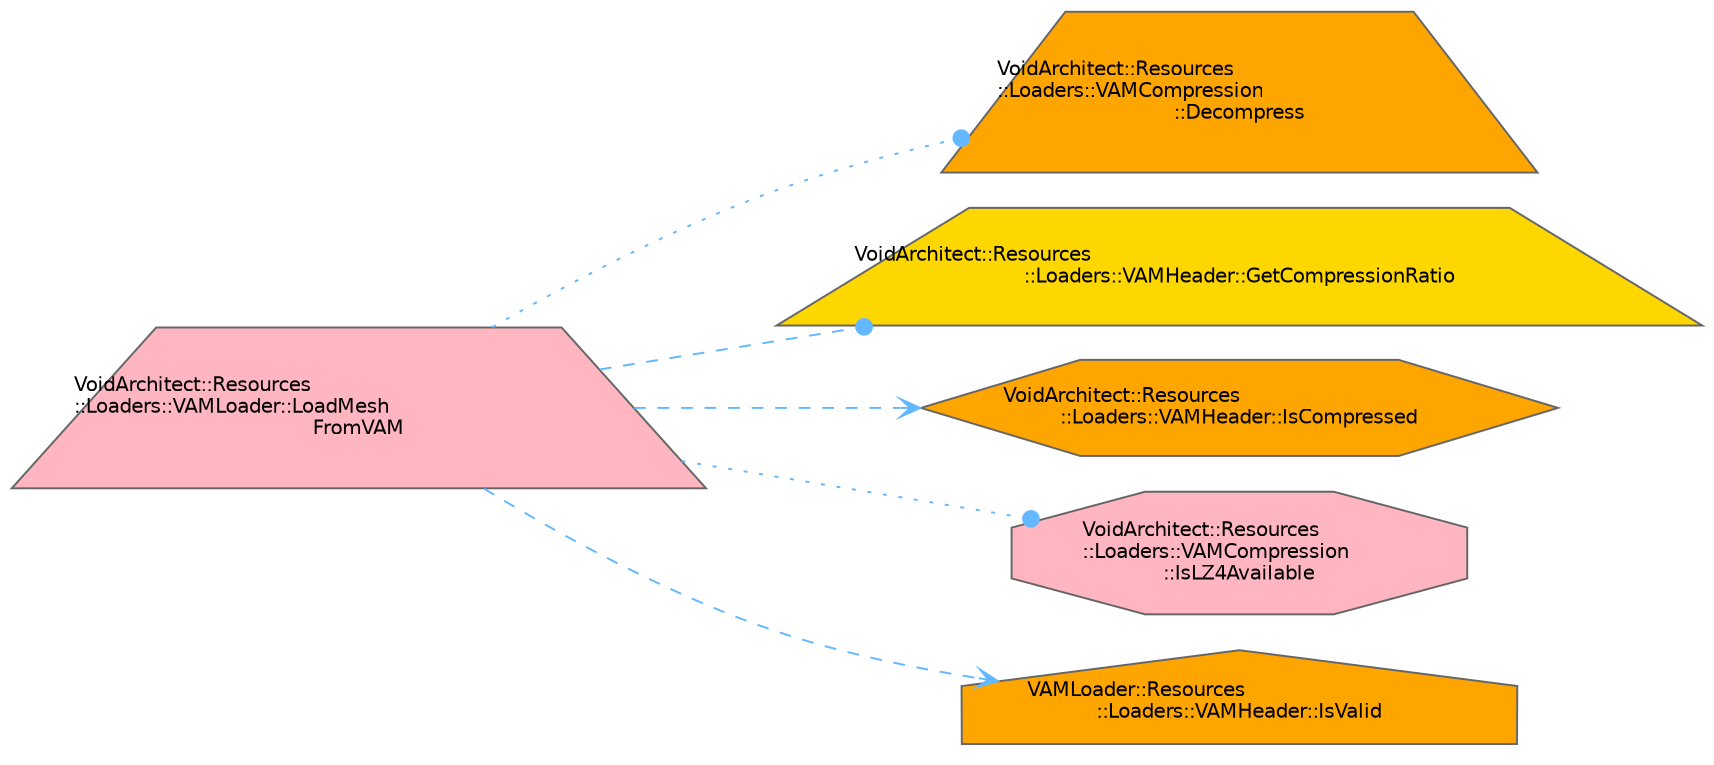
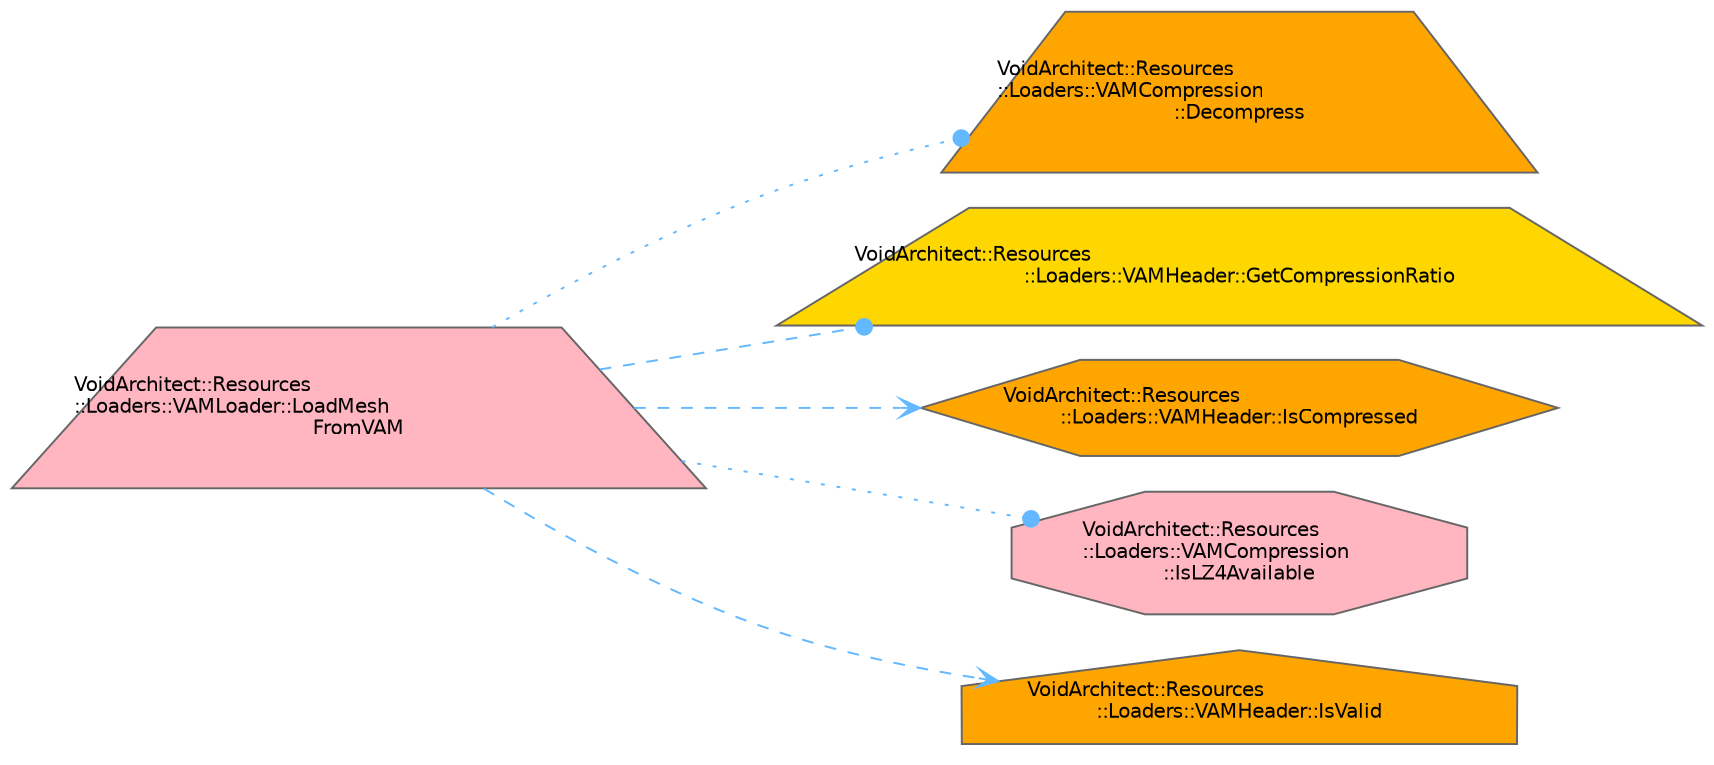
(1239, 702) -> (1239, 702)
